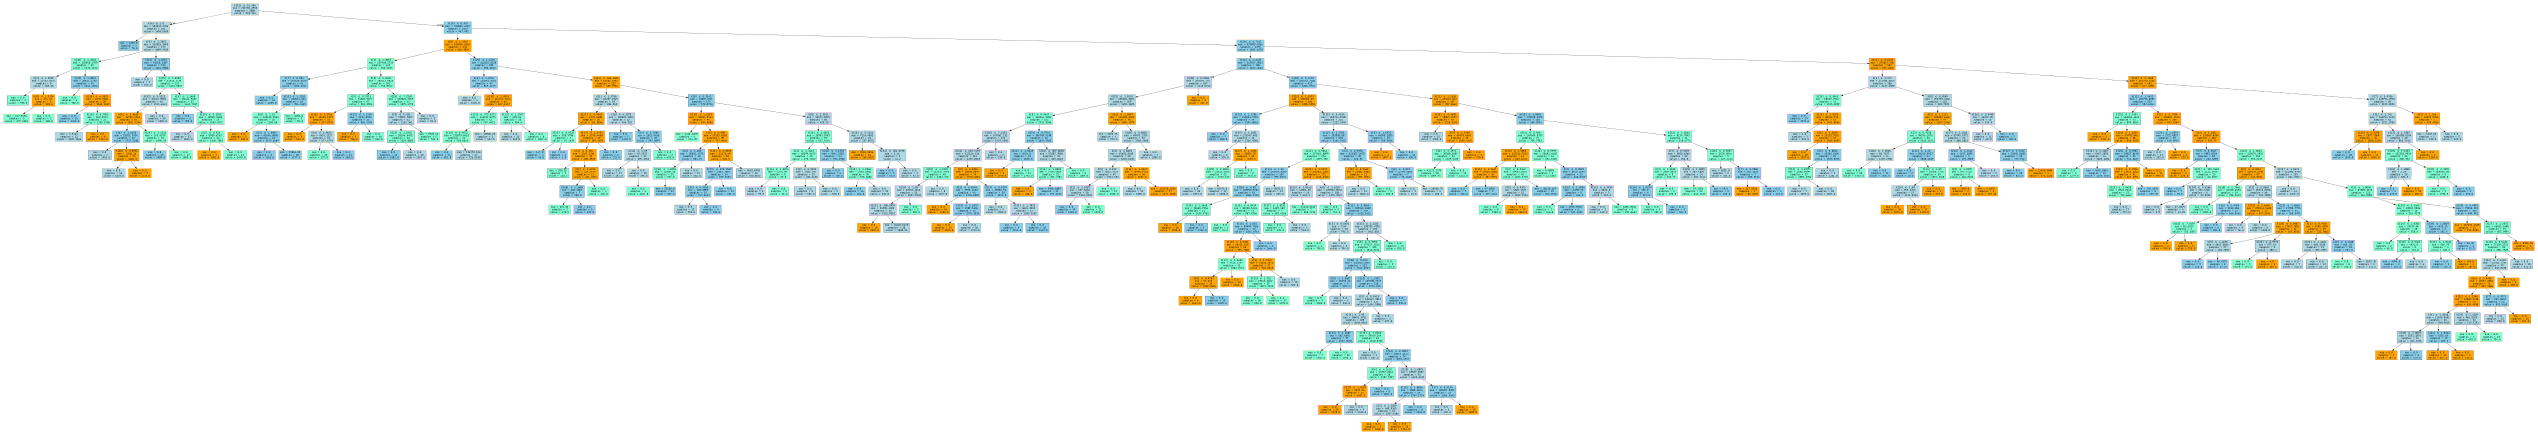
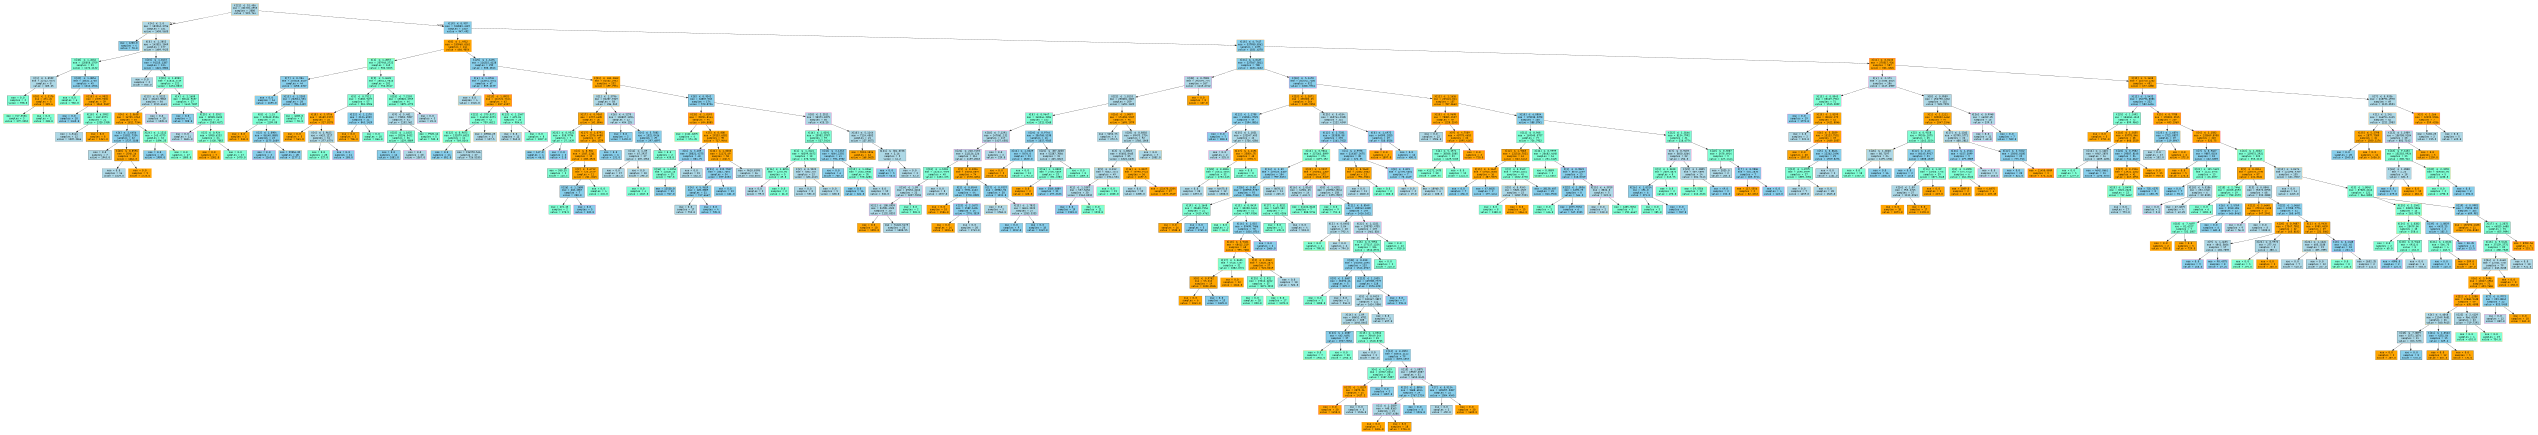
(1288, 200) -> none
